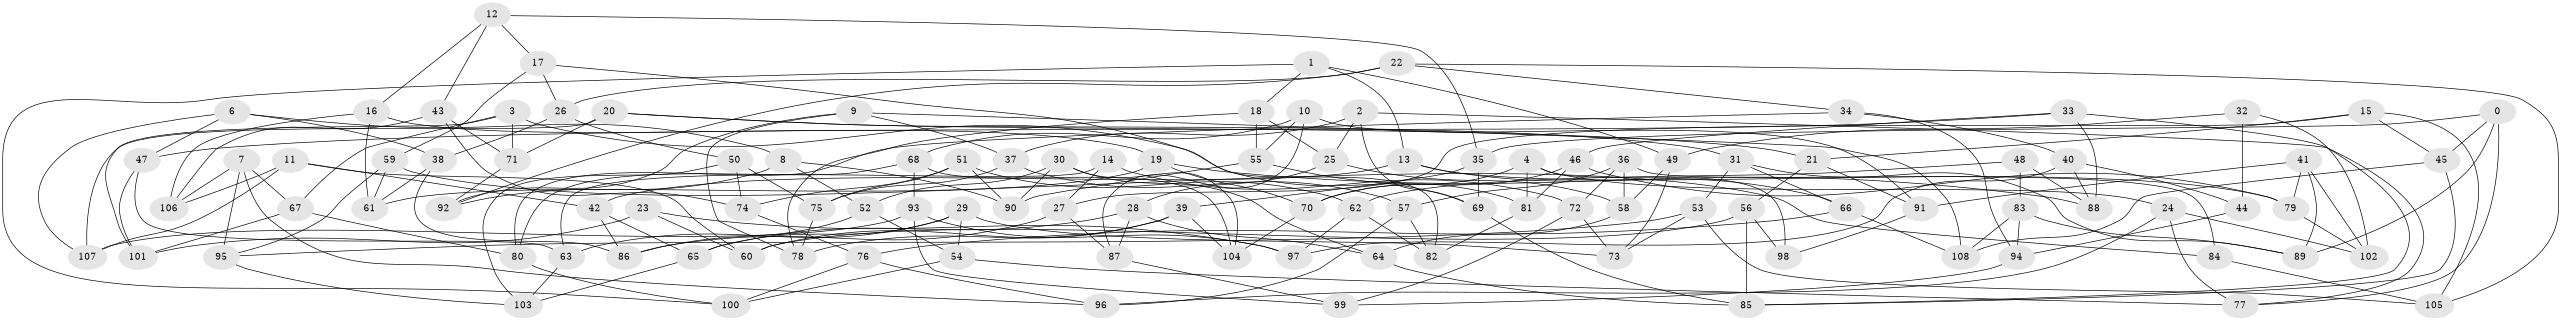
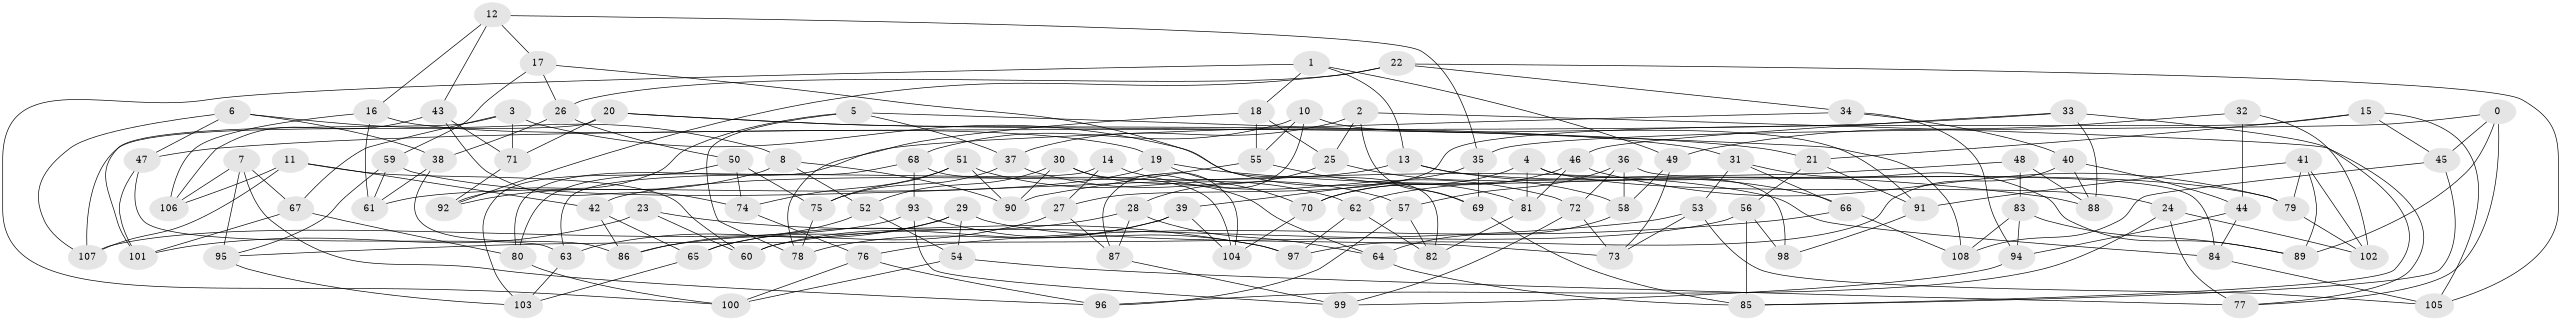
(854, 112) -> (854, 112)
none -> (2229, 233)
